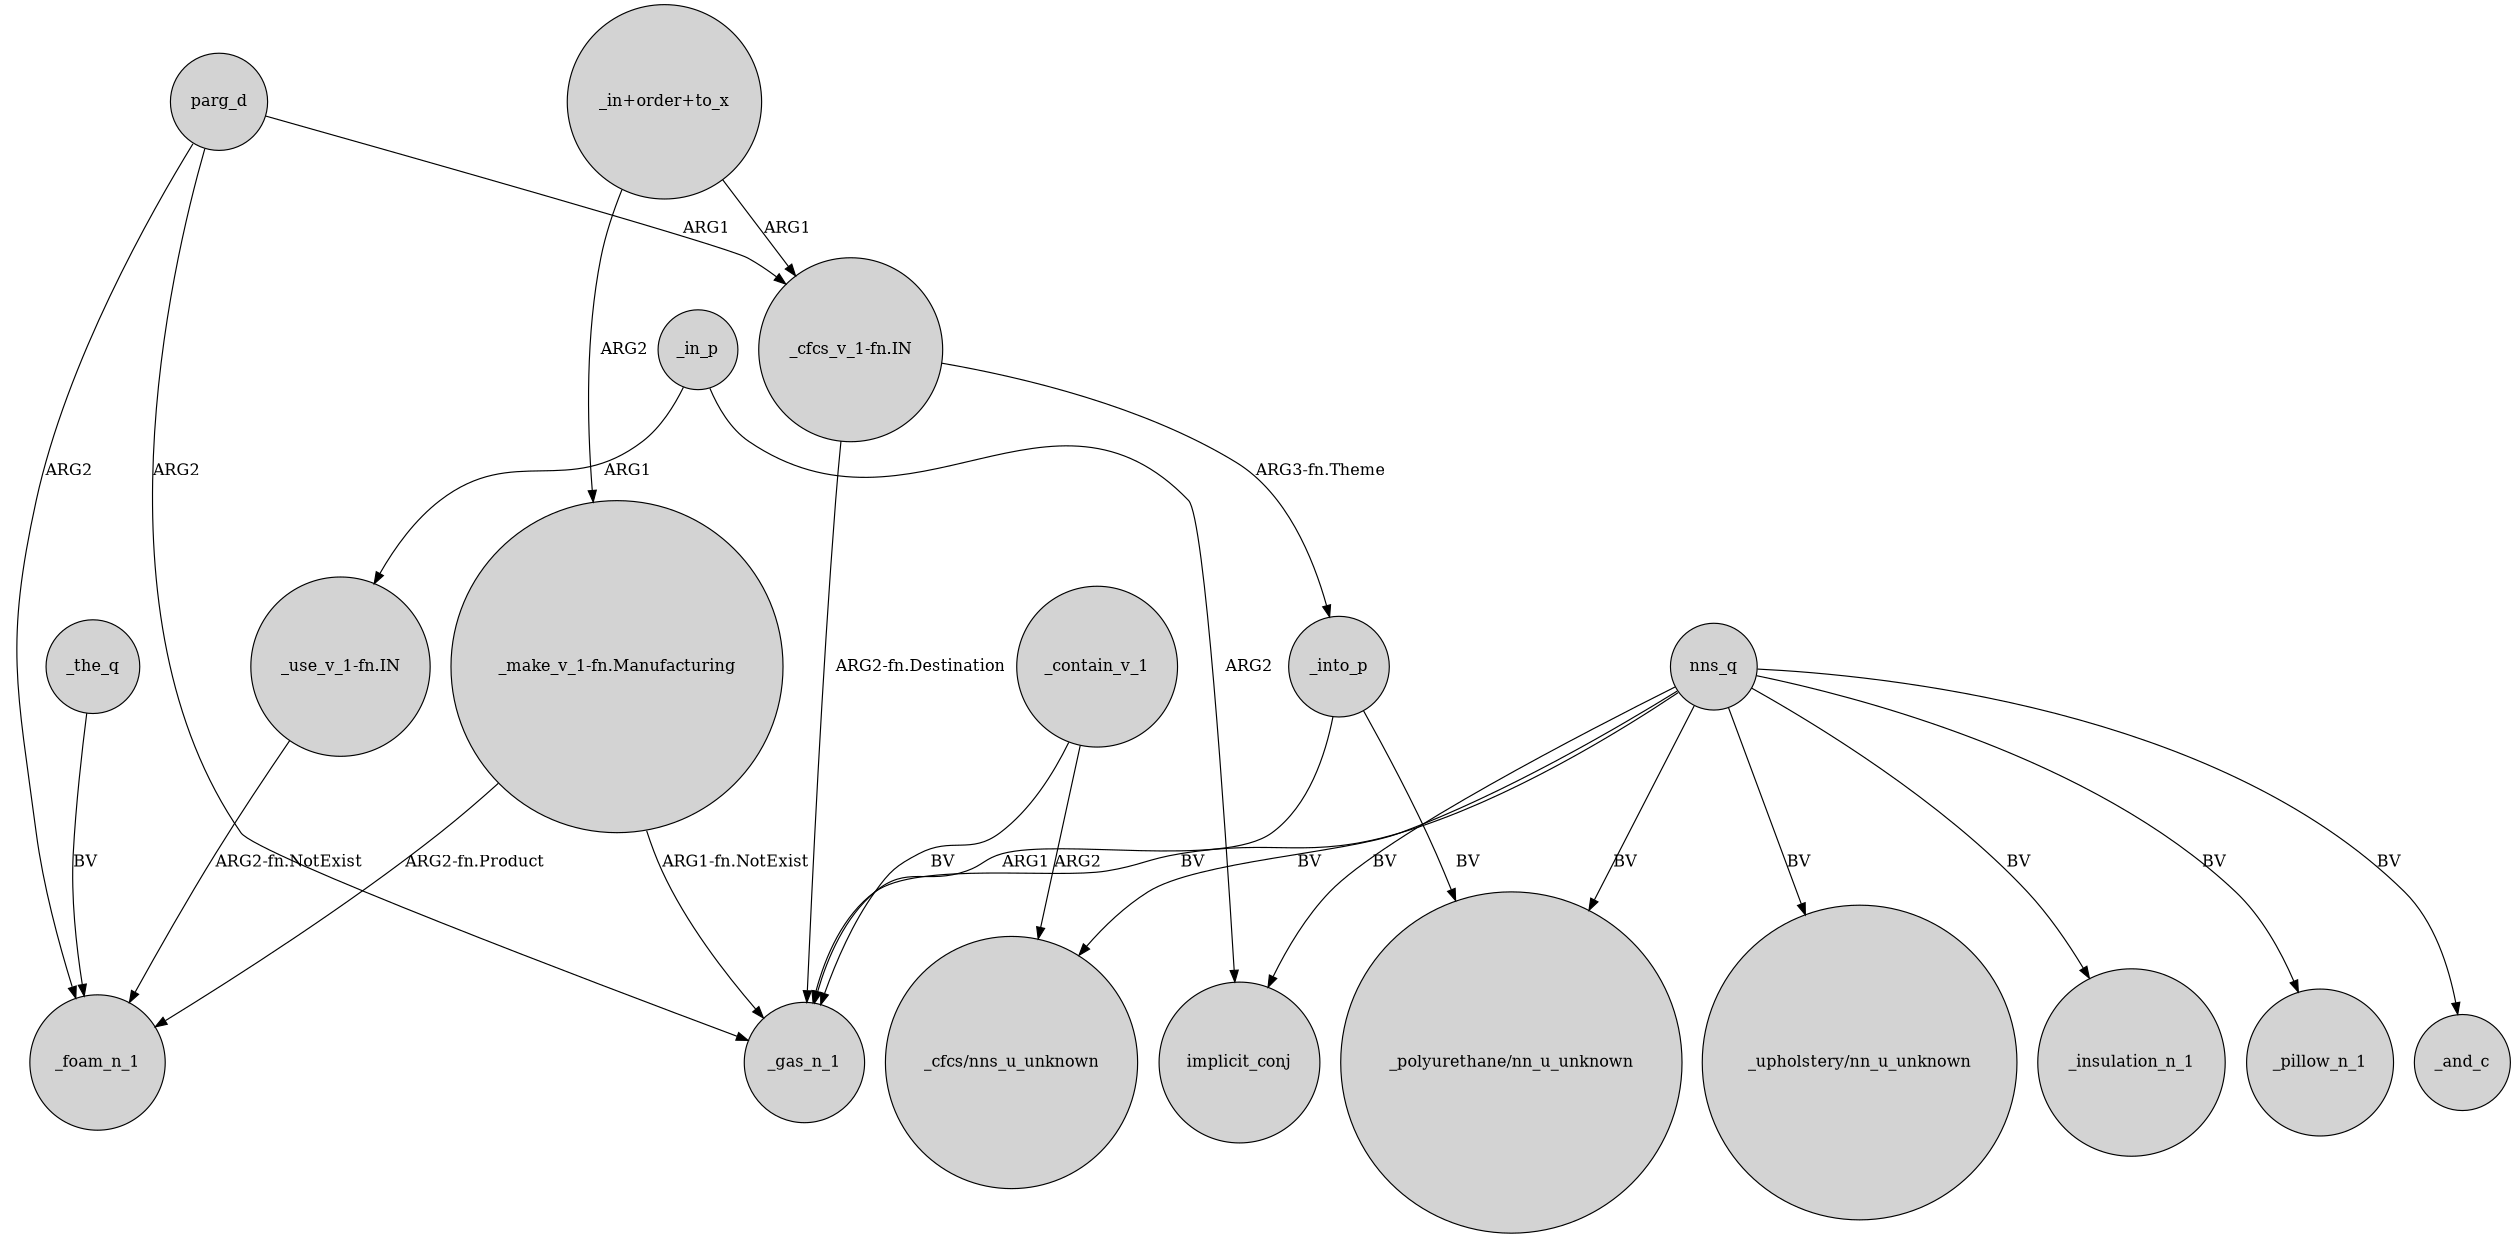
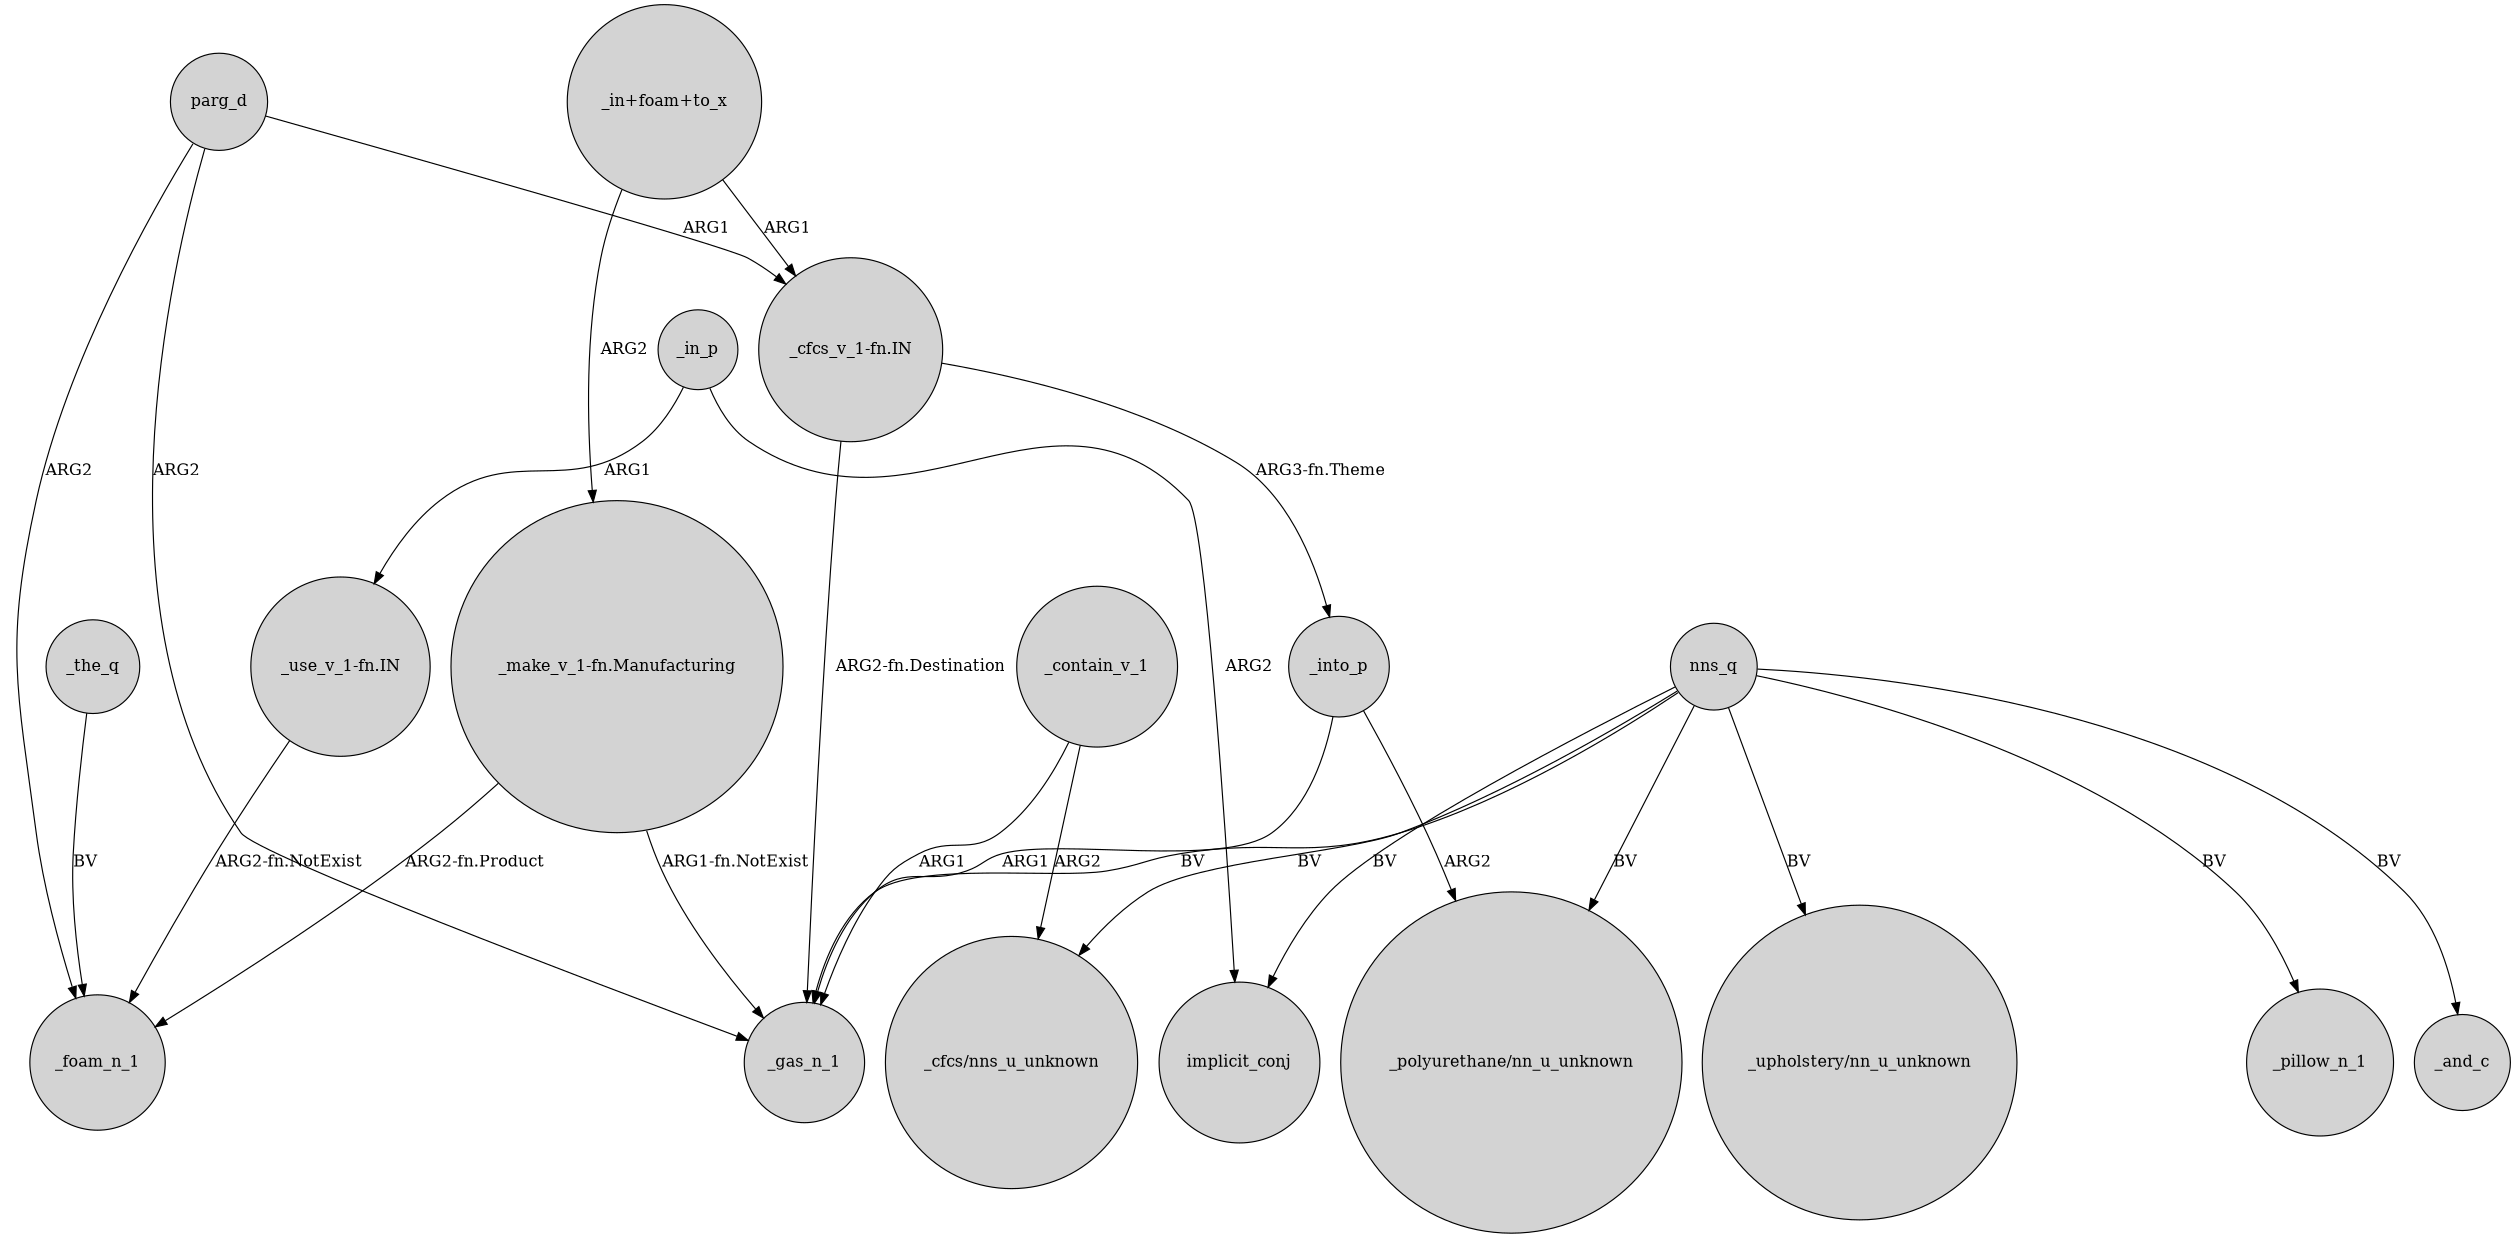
(664, 102) -> (664, 102)
(943, 862) -> (943, 862)
(1468, 862) -> (1468, 862)
(2131, 1062) -> none
